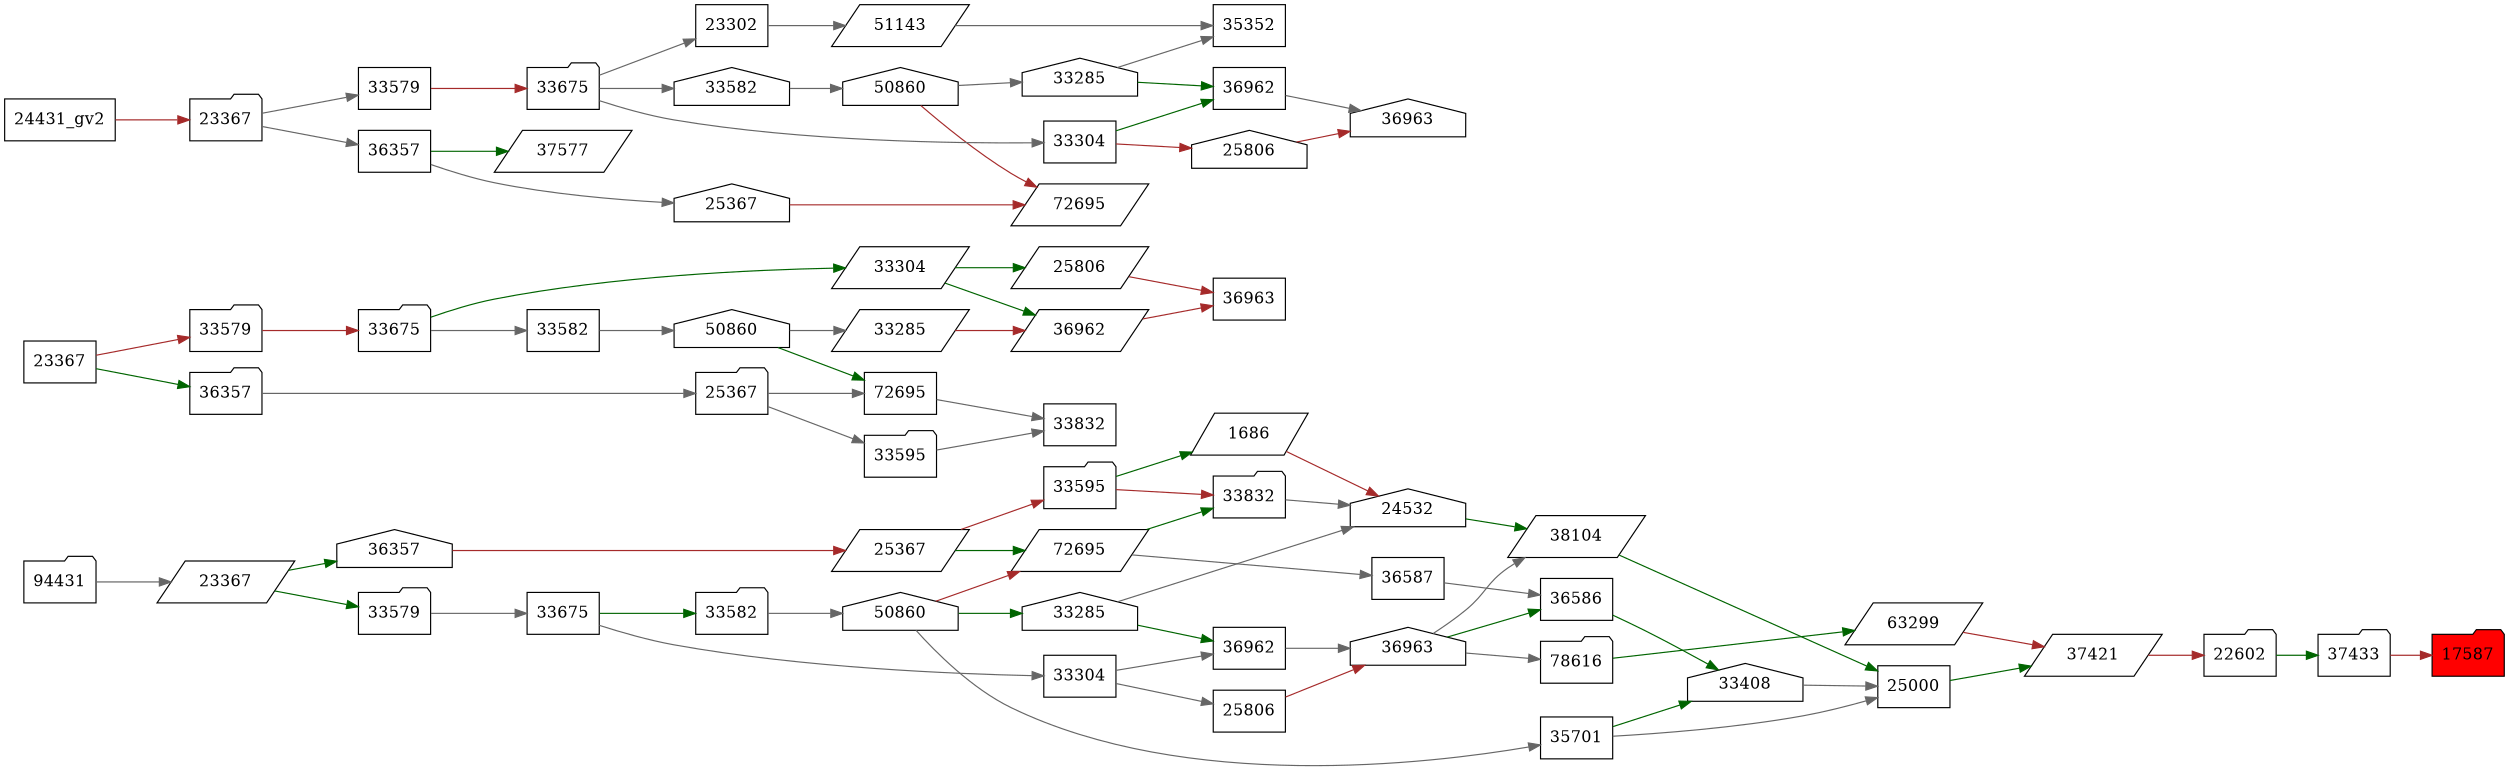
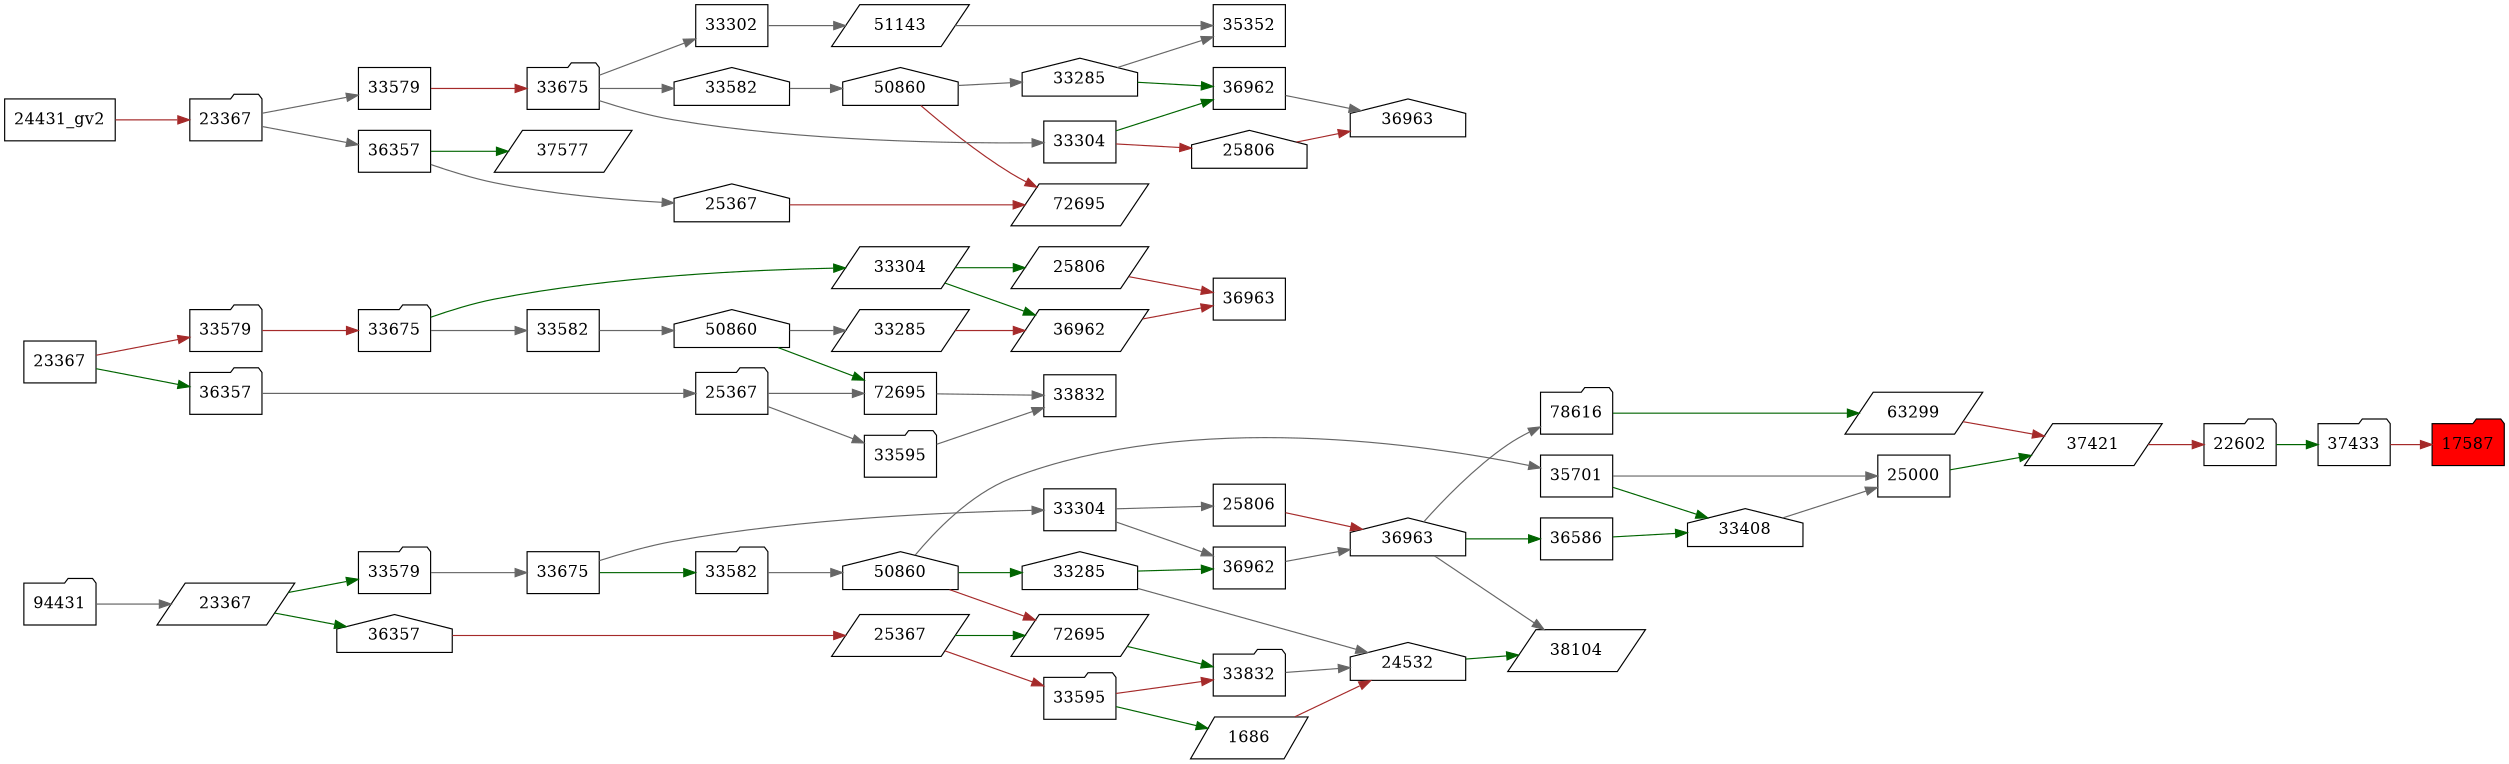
(732, 26) -> (732, 26)
(1408, 578) -> none
(1743, 611) -> none
